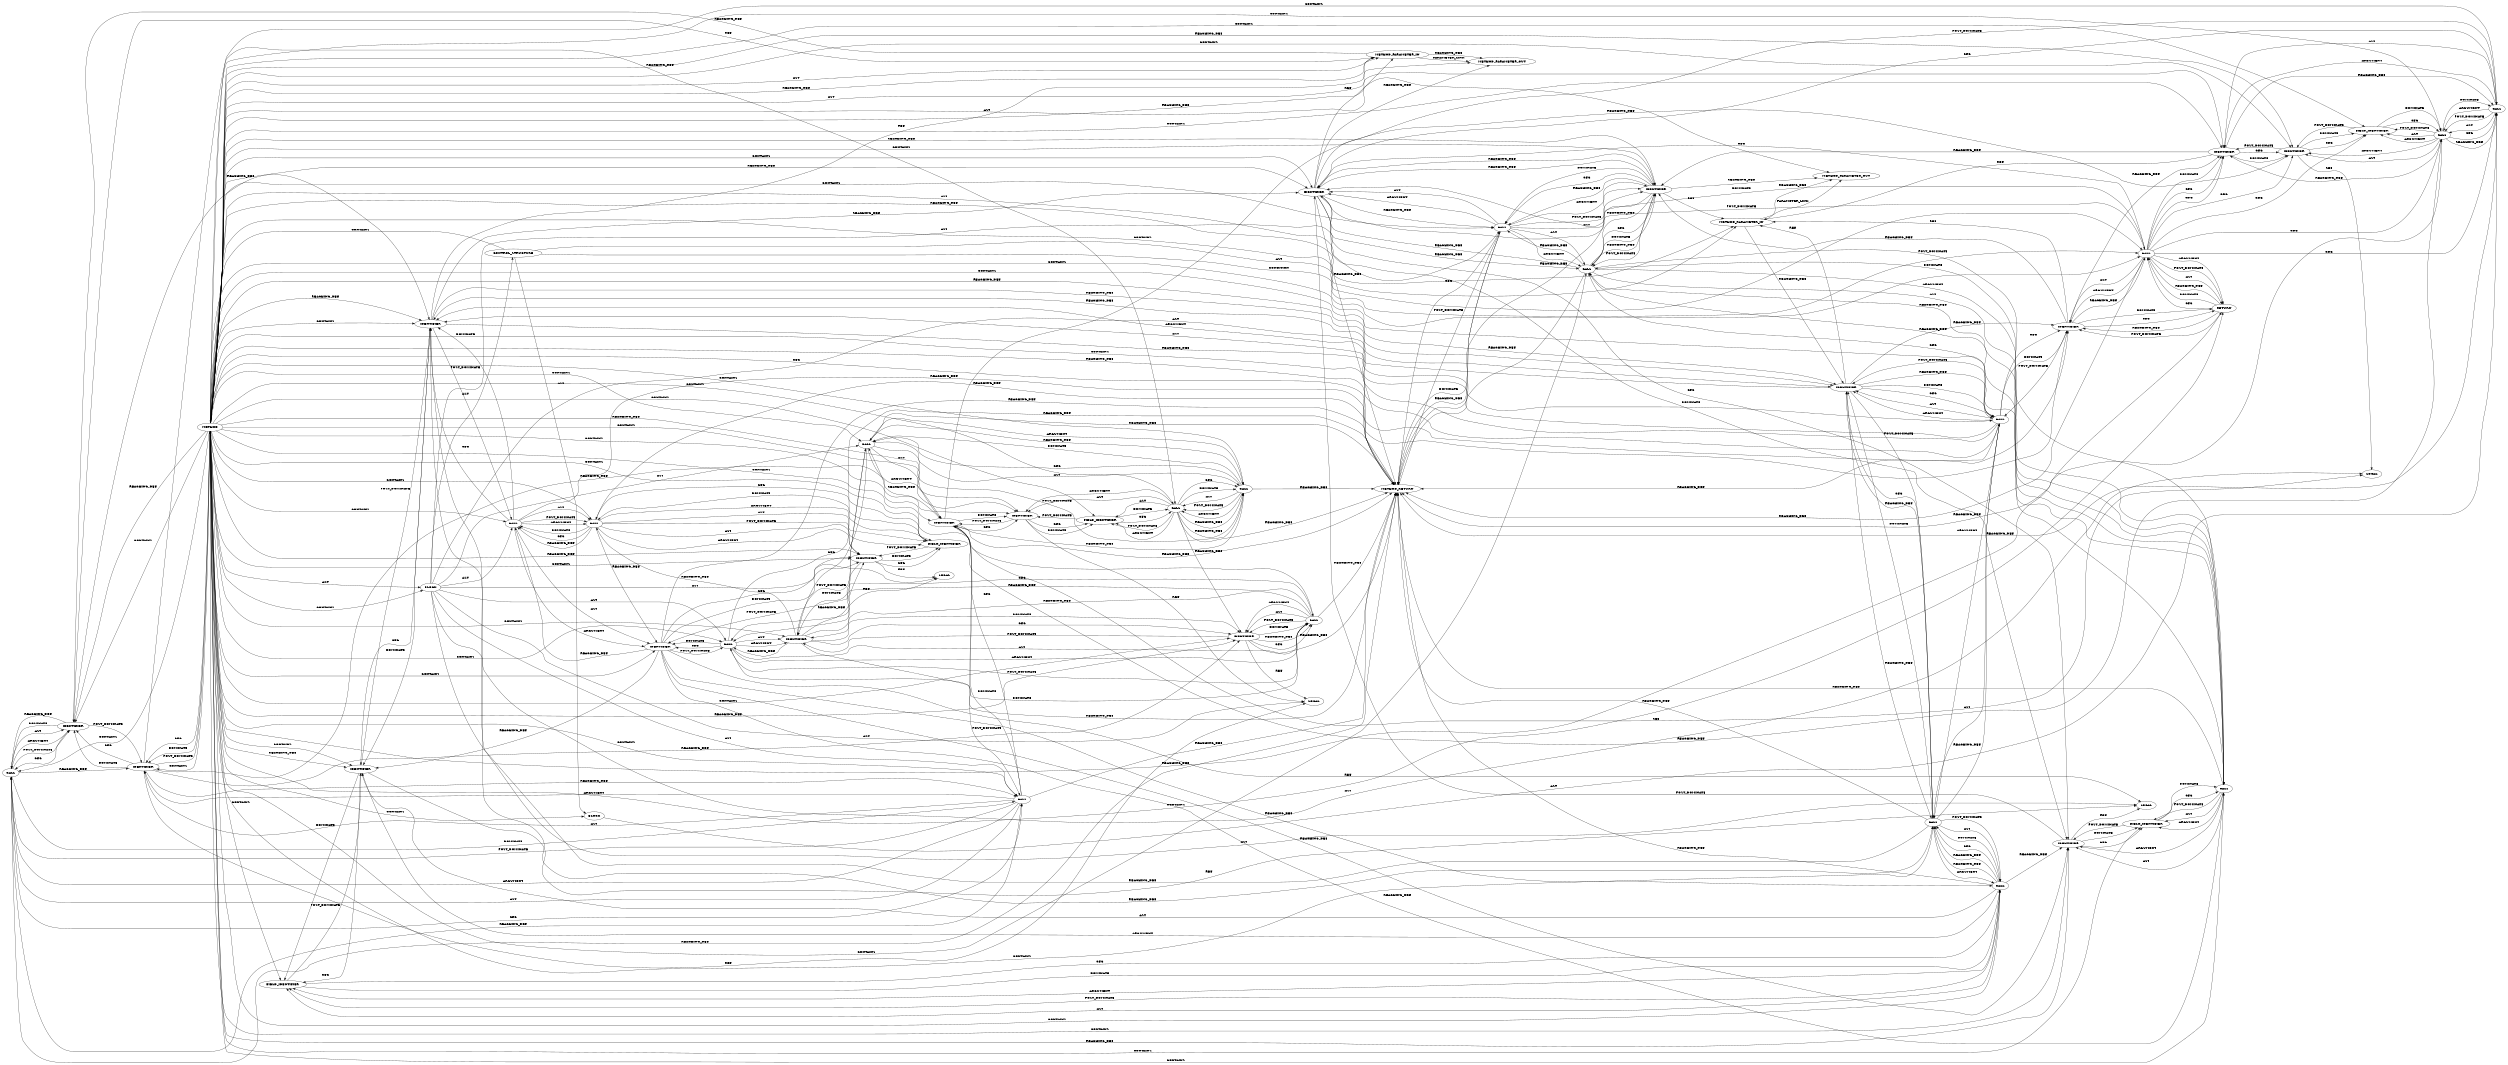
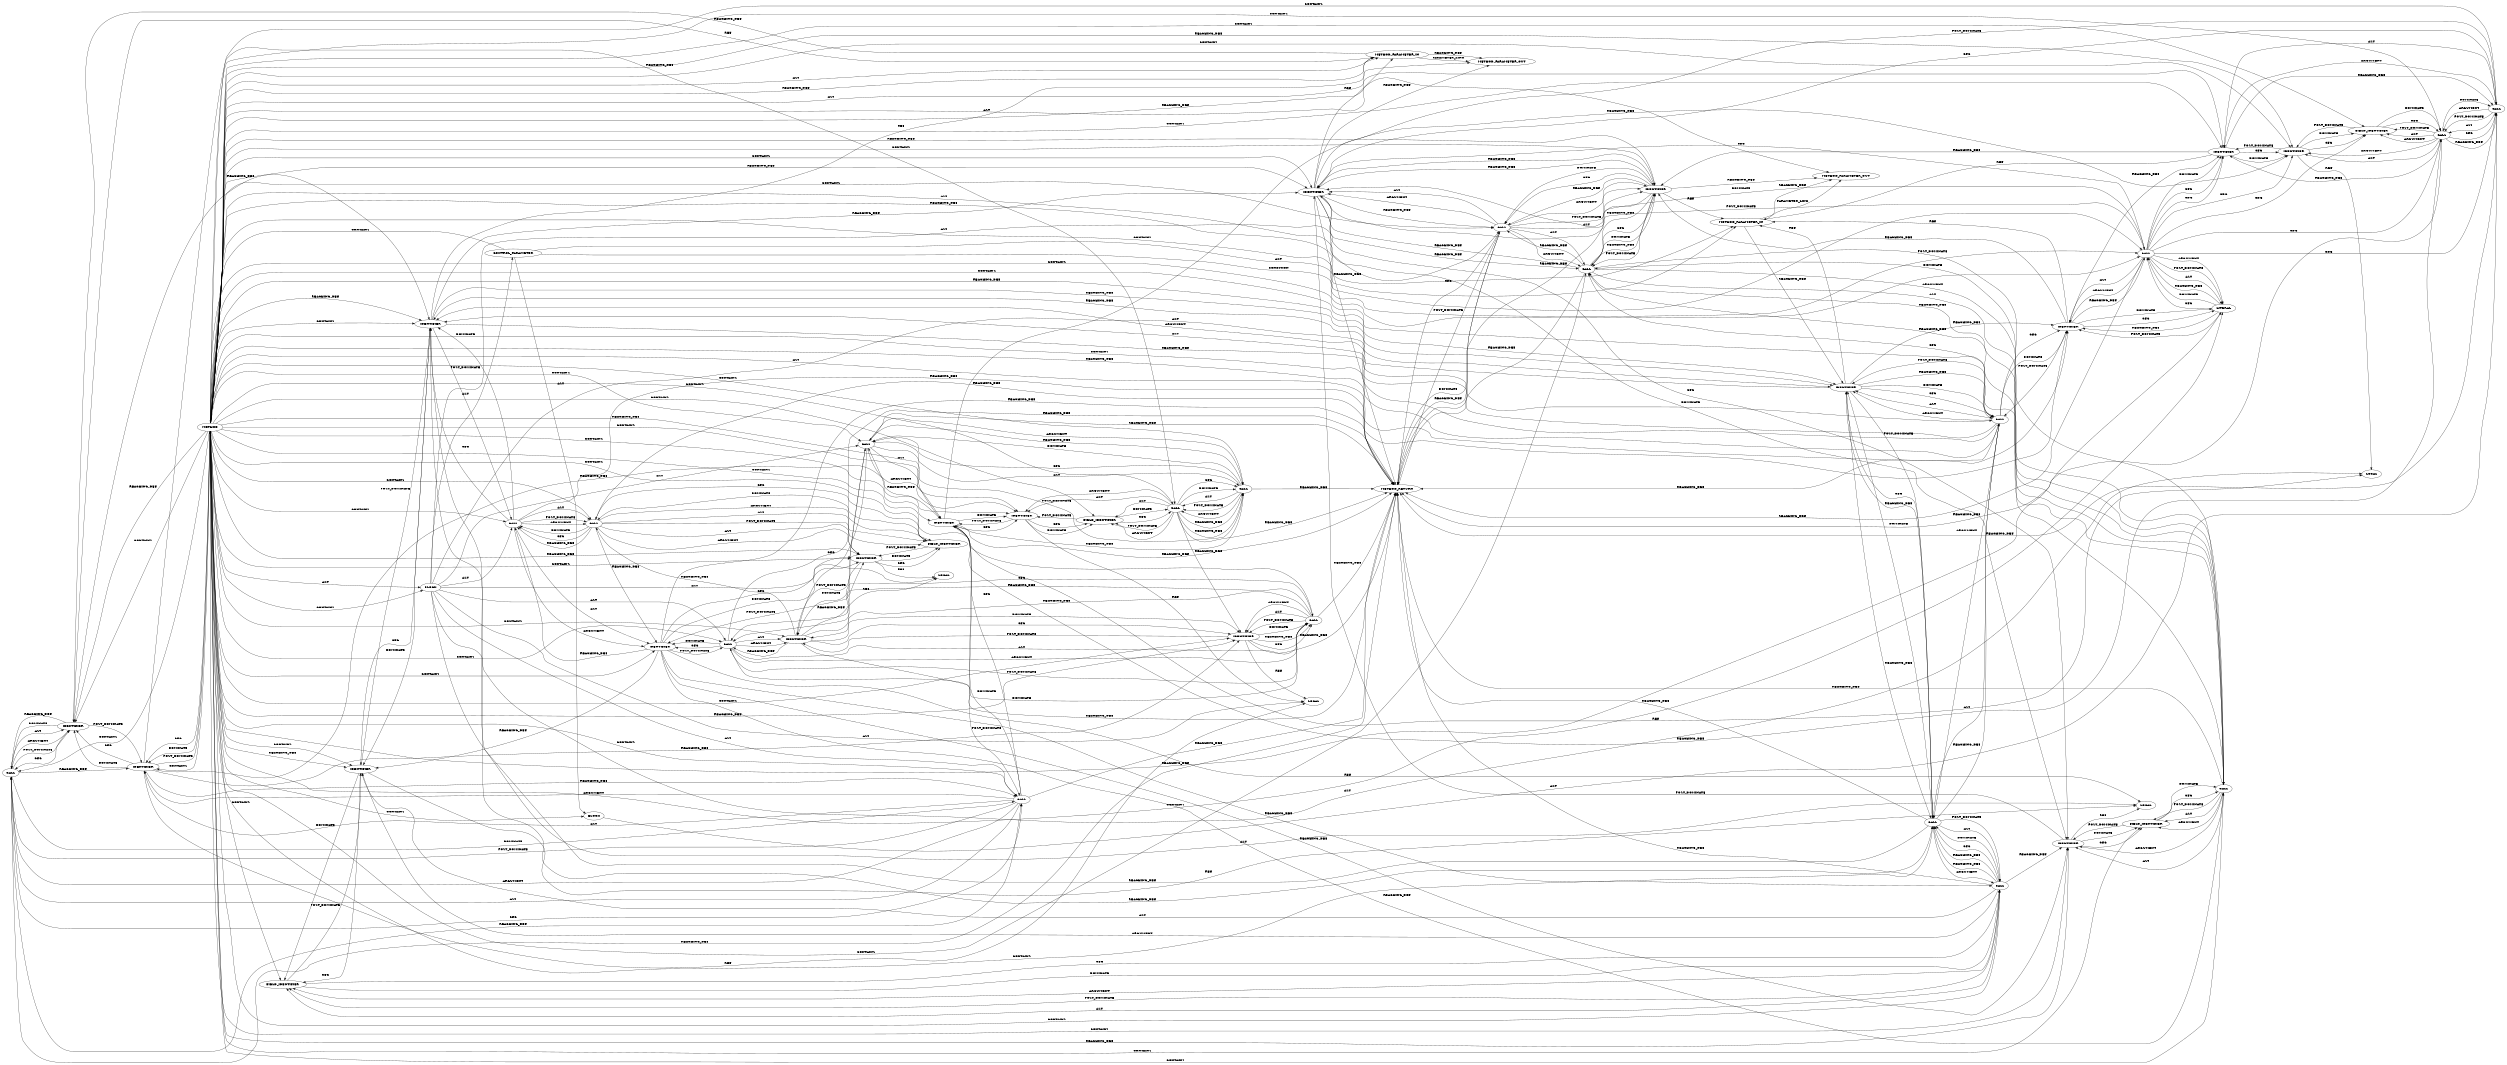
(513, 253) -> (513, 253)
(2224, 308) -> (2224, 308)
(796, 360) -> (796, 360)
